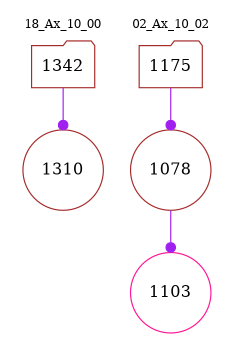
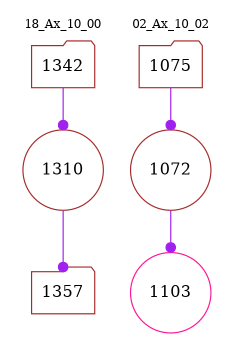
(171, 67) -> (171, 67)
(171, 170) -> (171, 170)
none -> (63, 293)
